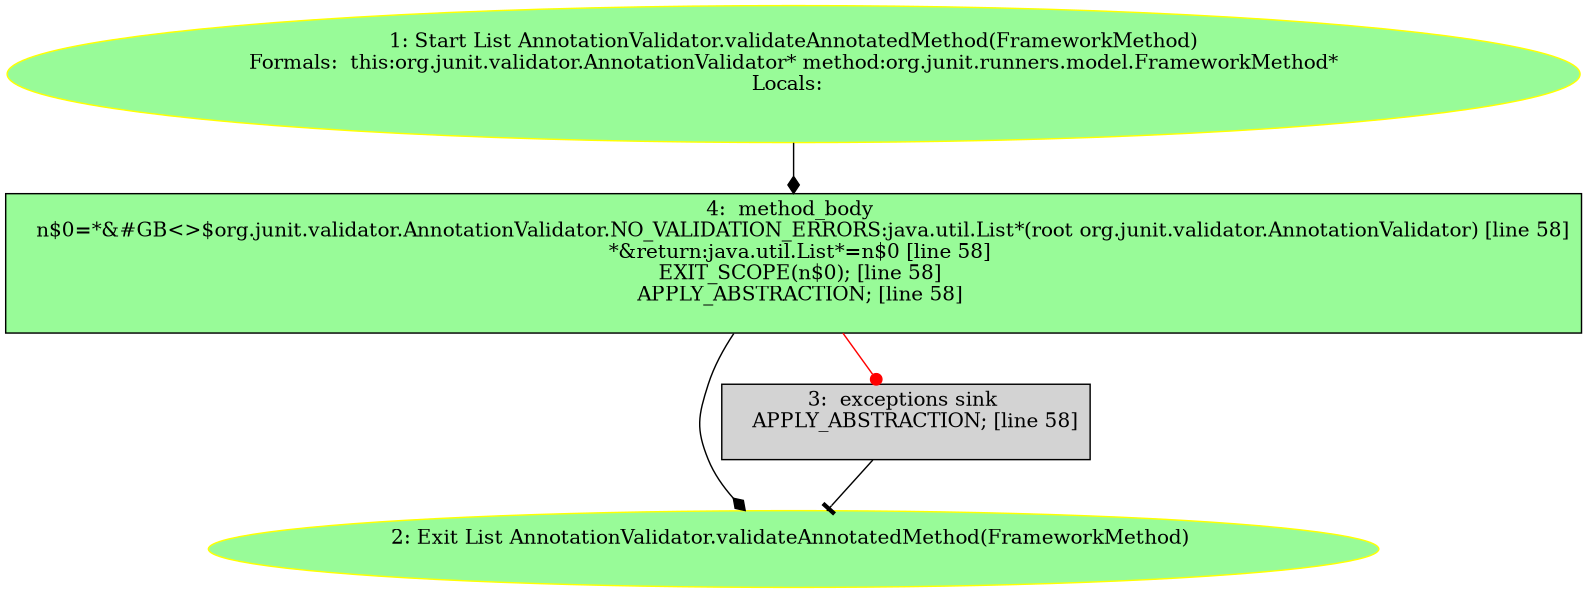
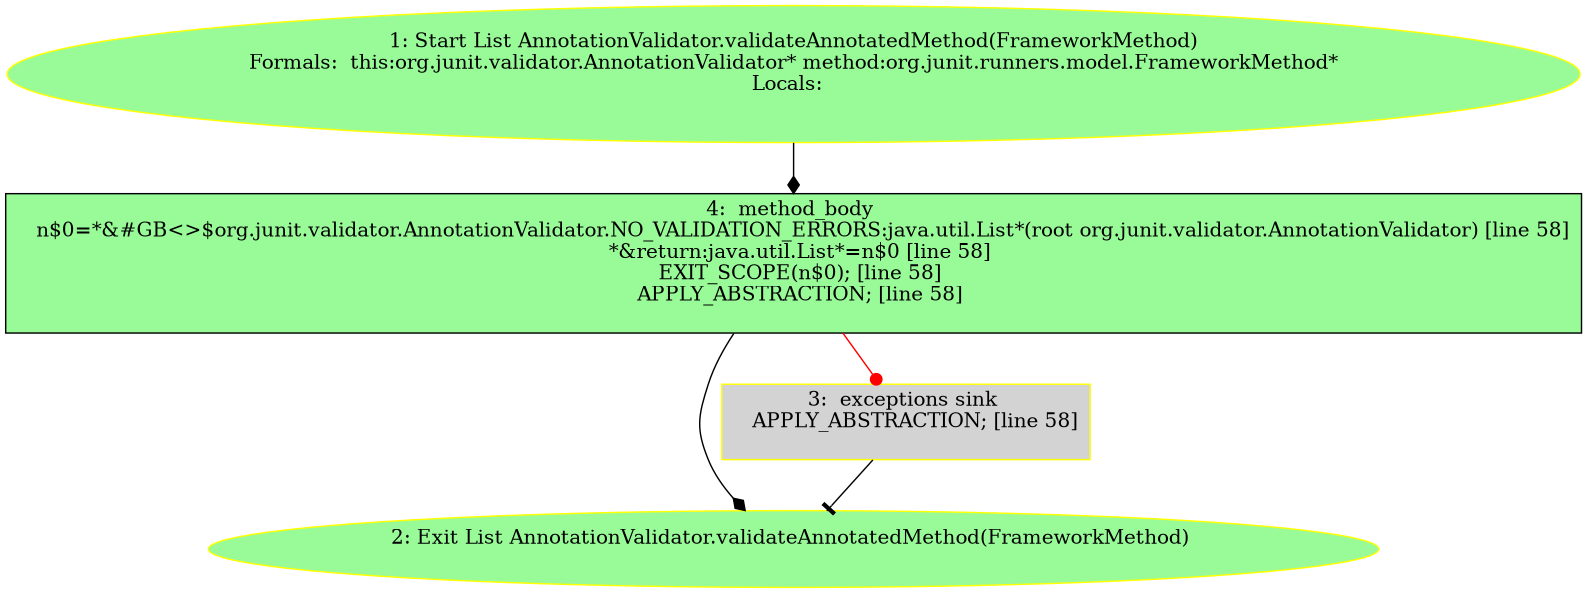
(906, 422) -> (906, 422)
